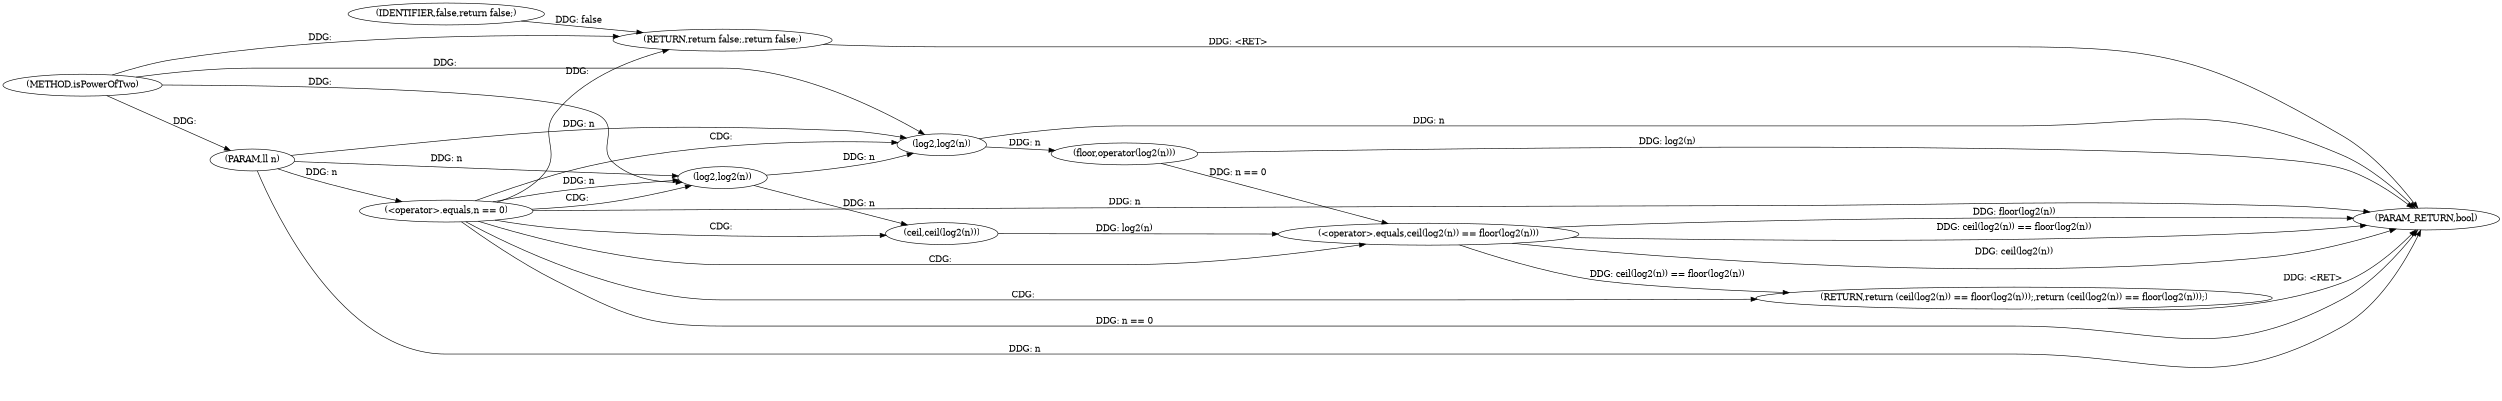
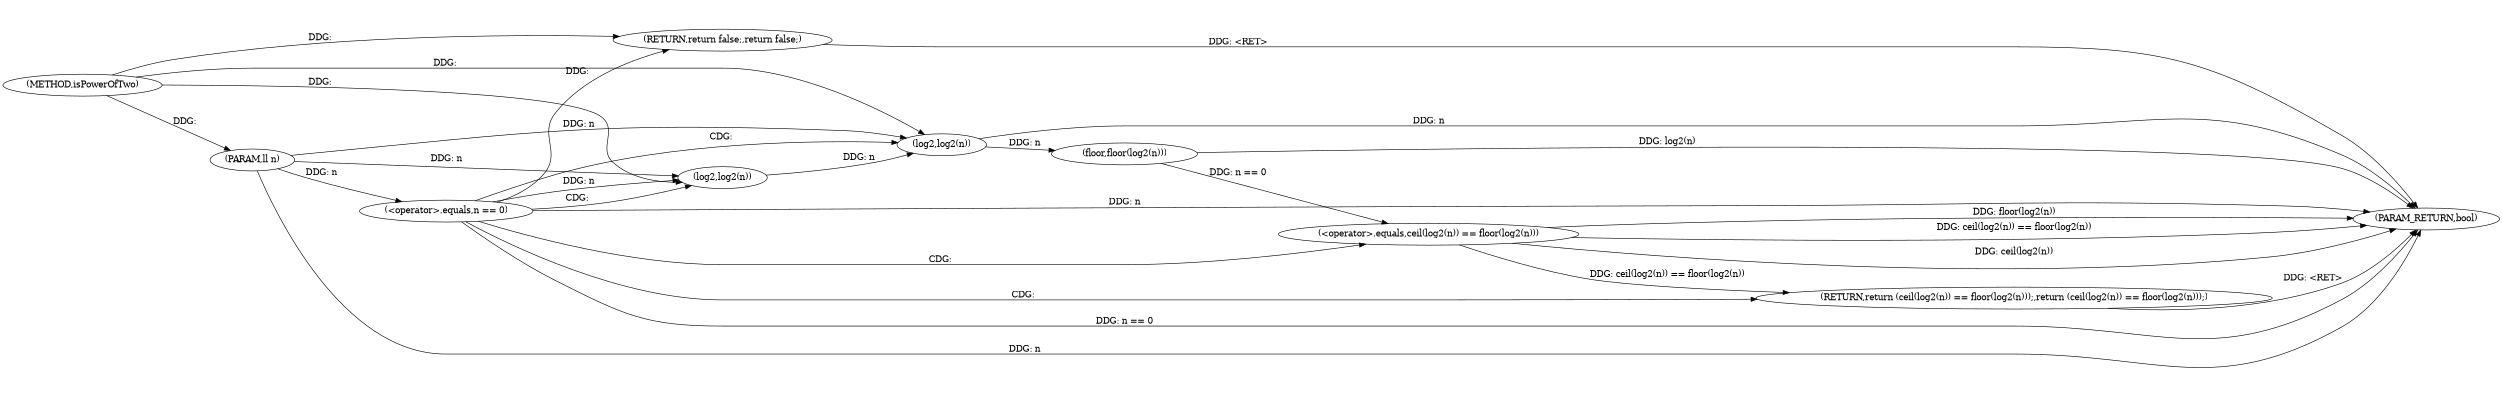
(446, 14) -> none
(1124, 154) -> (1124, 154)
(942, 234) -> none
